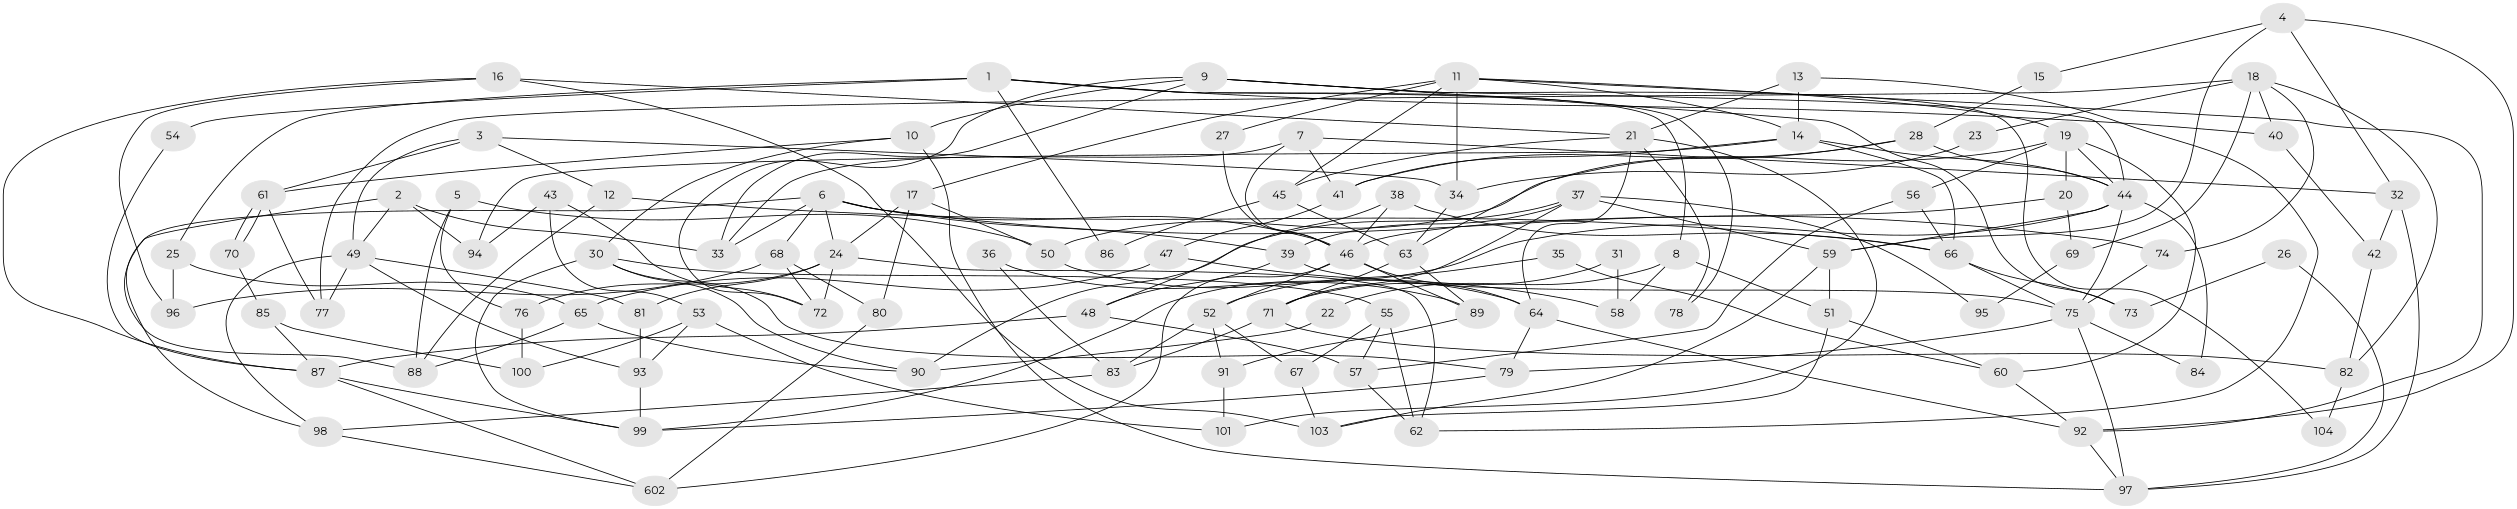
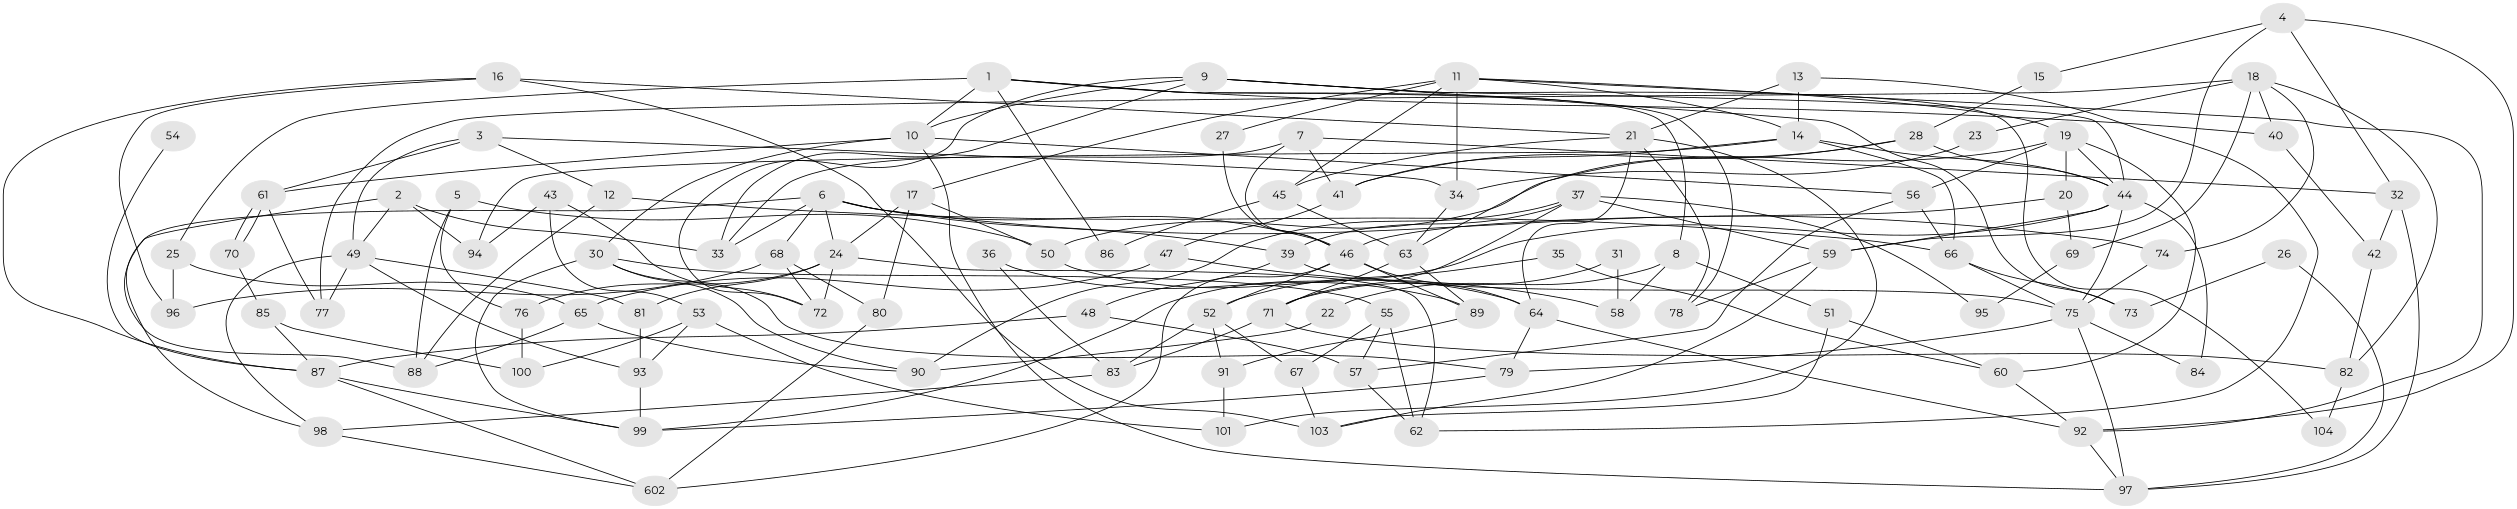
(578, 95) -> (949, 109)
none -> (1341, 162)
(1398, 195) -> none
(1830, 284) -> (1762, 281)
